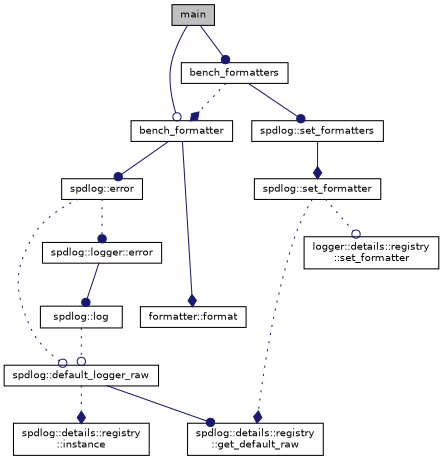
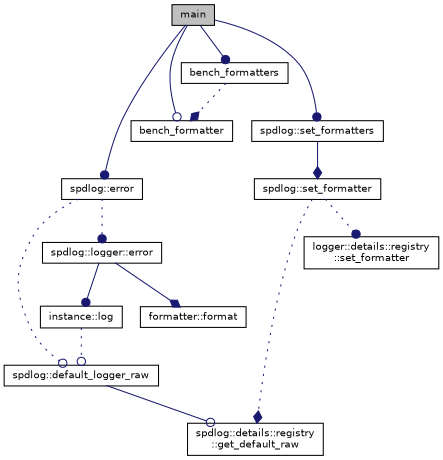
(273, 100) -> (283, 49)
(145, 158) -> (137, 93)
(339, 215) -> (339, 215)
(187, 218) -> (142, 281)
(81, 317) -> (81, 317)
(156, 403) -> (156, 403)
(81, 439) -> none
